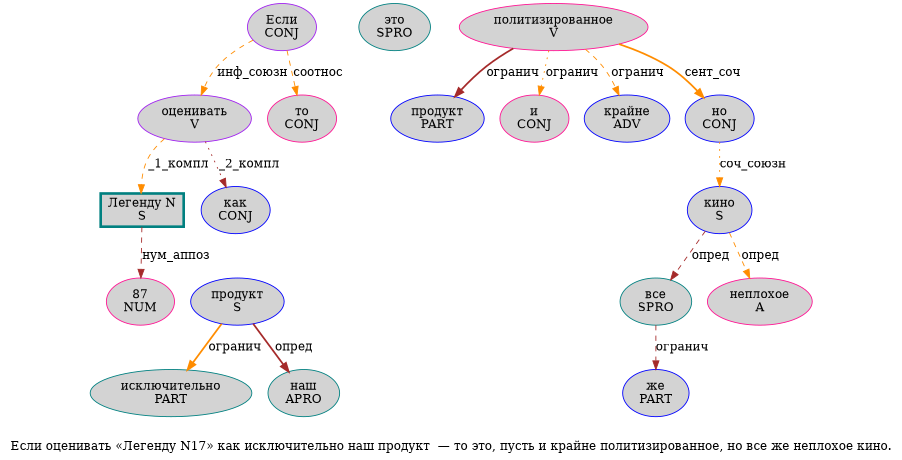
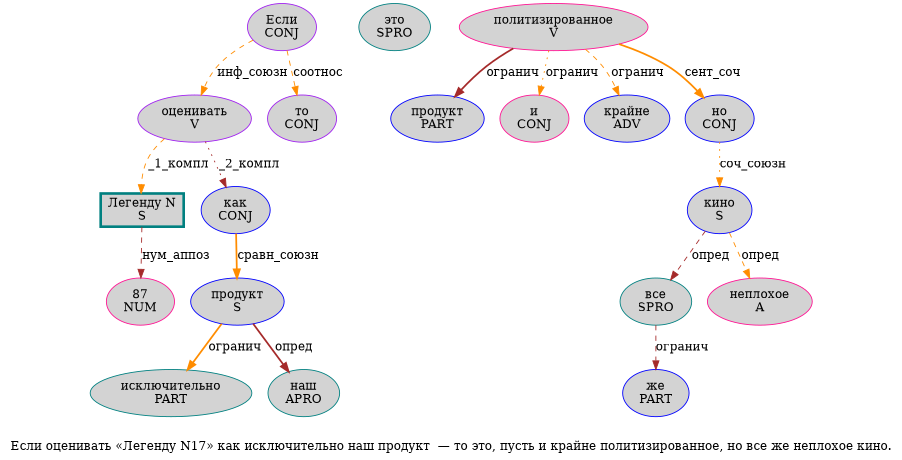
(302, 119) -> (302, 119)
none -> (236, 251)
